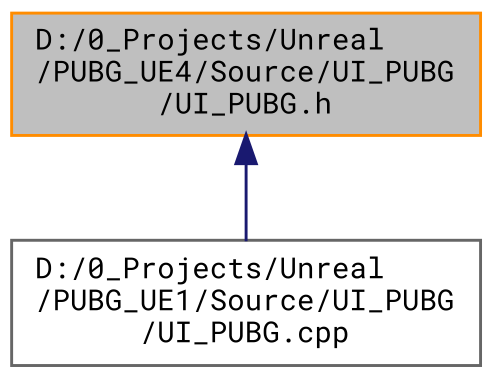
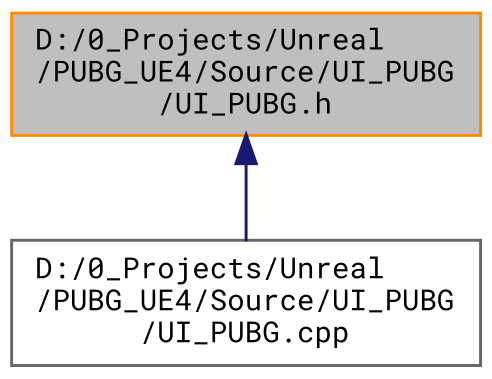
(246, 303) -> (246, 303)
